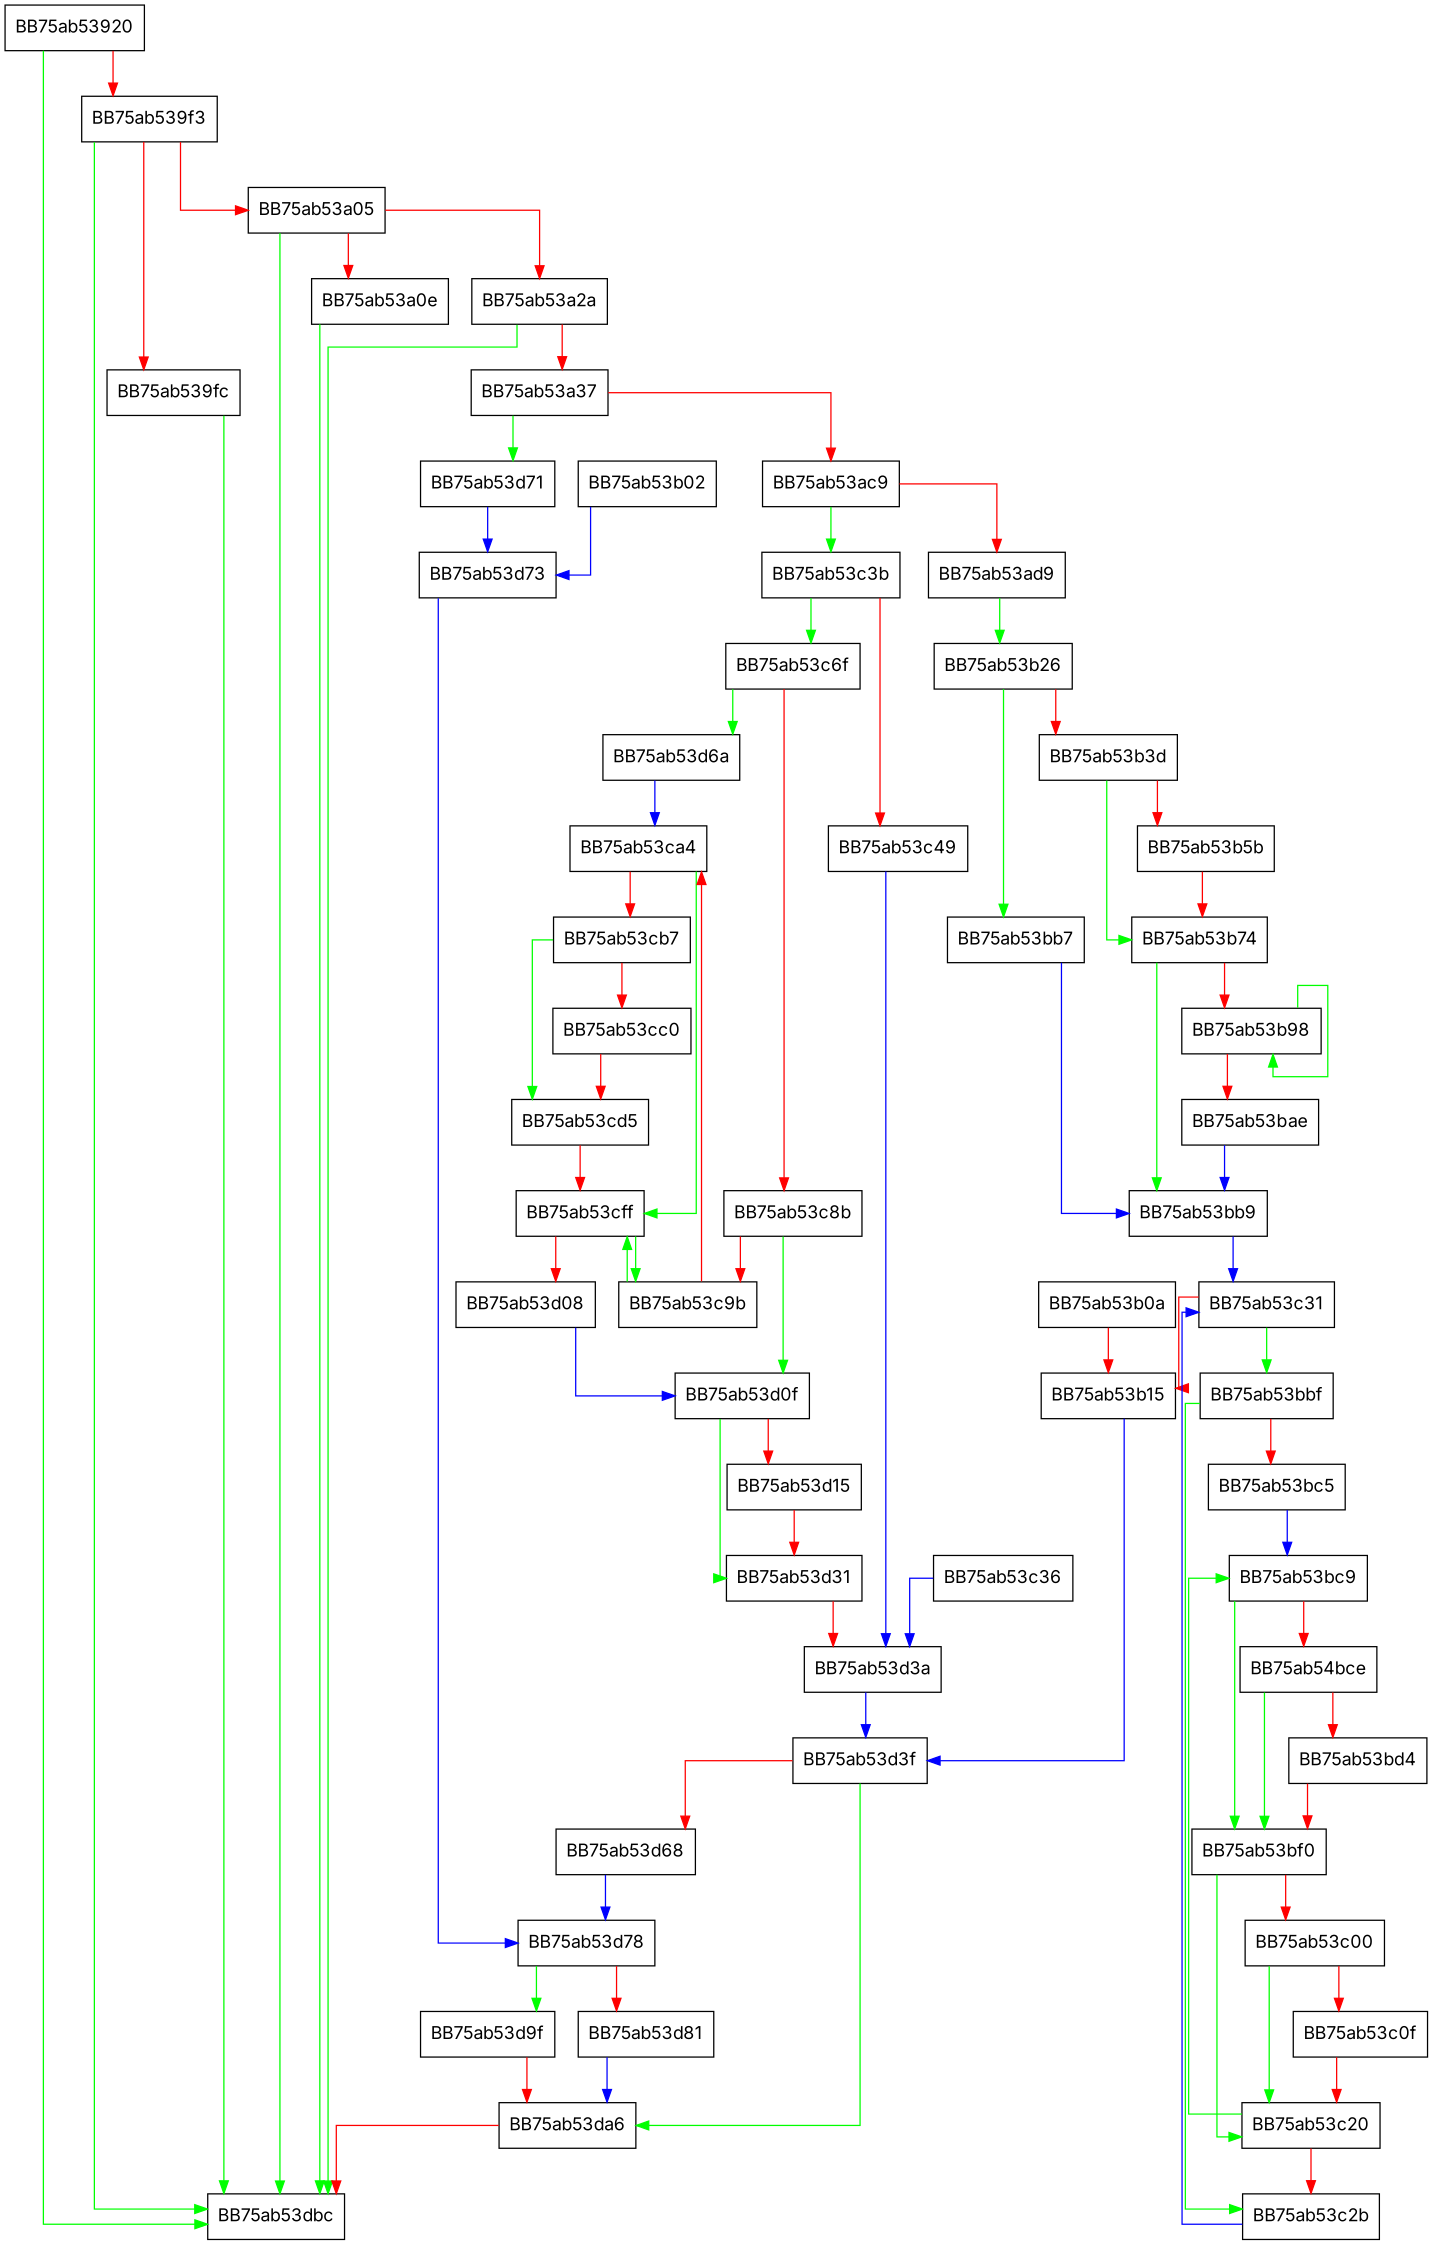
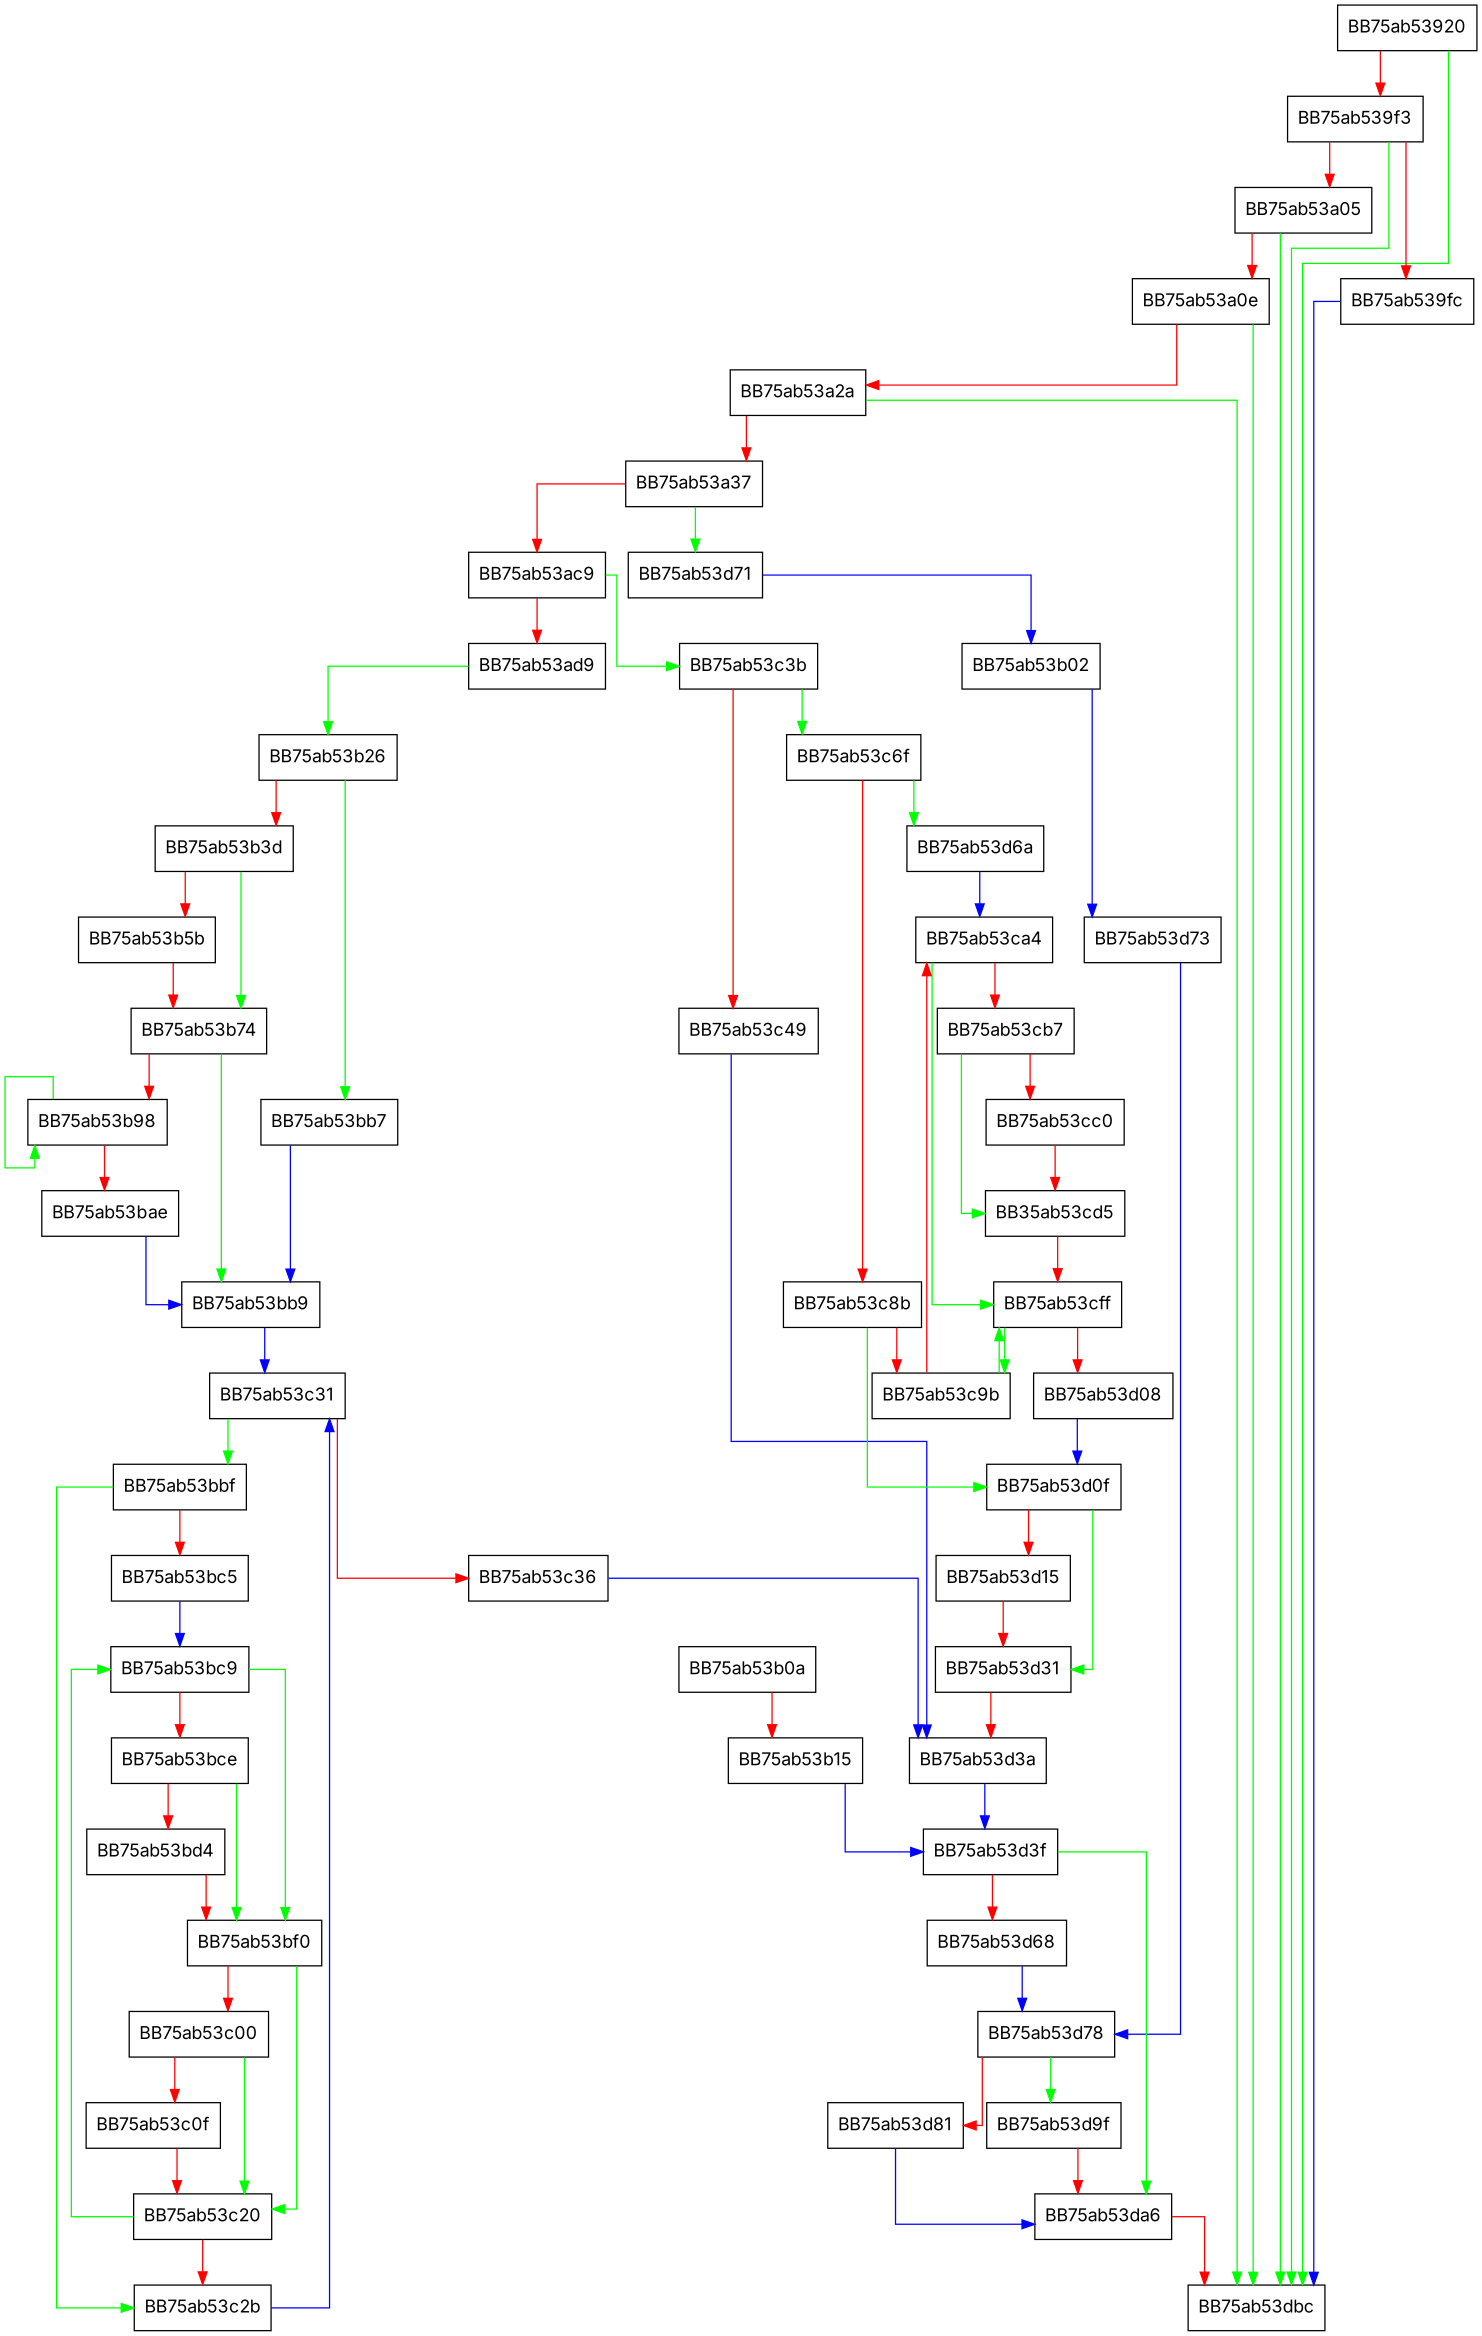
(490, 210) -> (1058, 385)
(488, 523) -> (925, 575)
(580, 1122) -> (1055, 1213)
(224, 1298) -> (1314, 1274)
(1179, 1305) -> (337, 1558)
(1308, 1669) -> (180, 1761)
